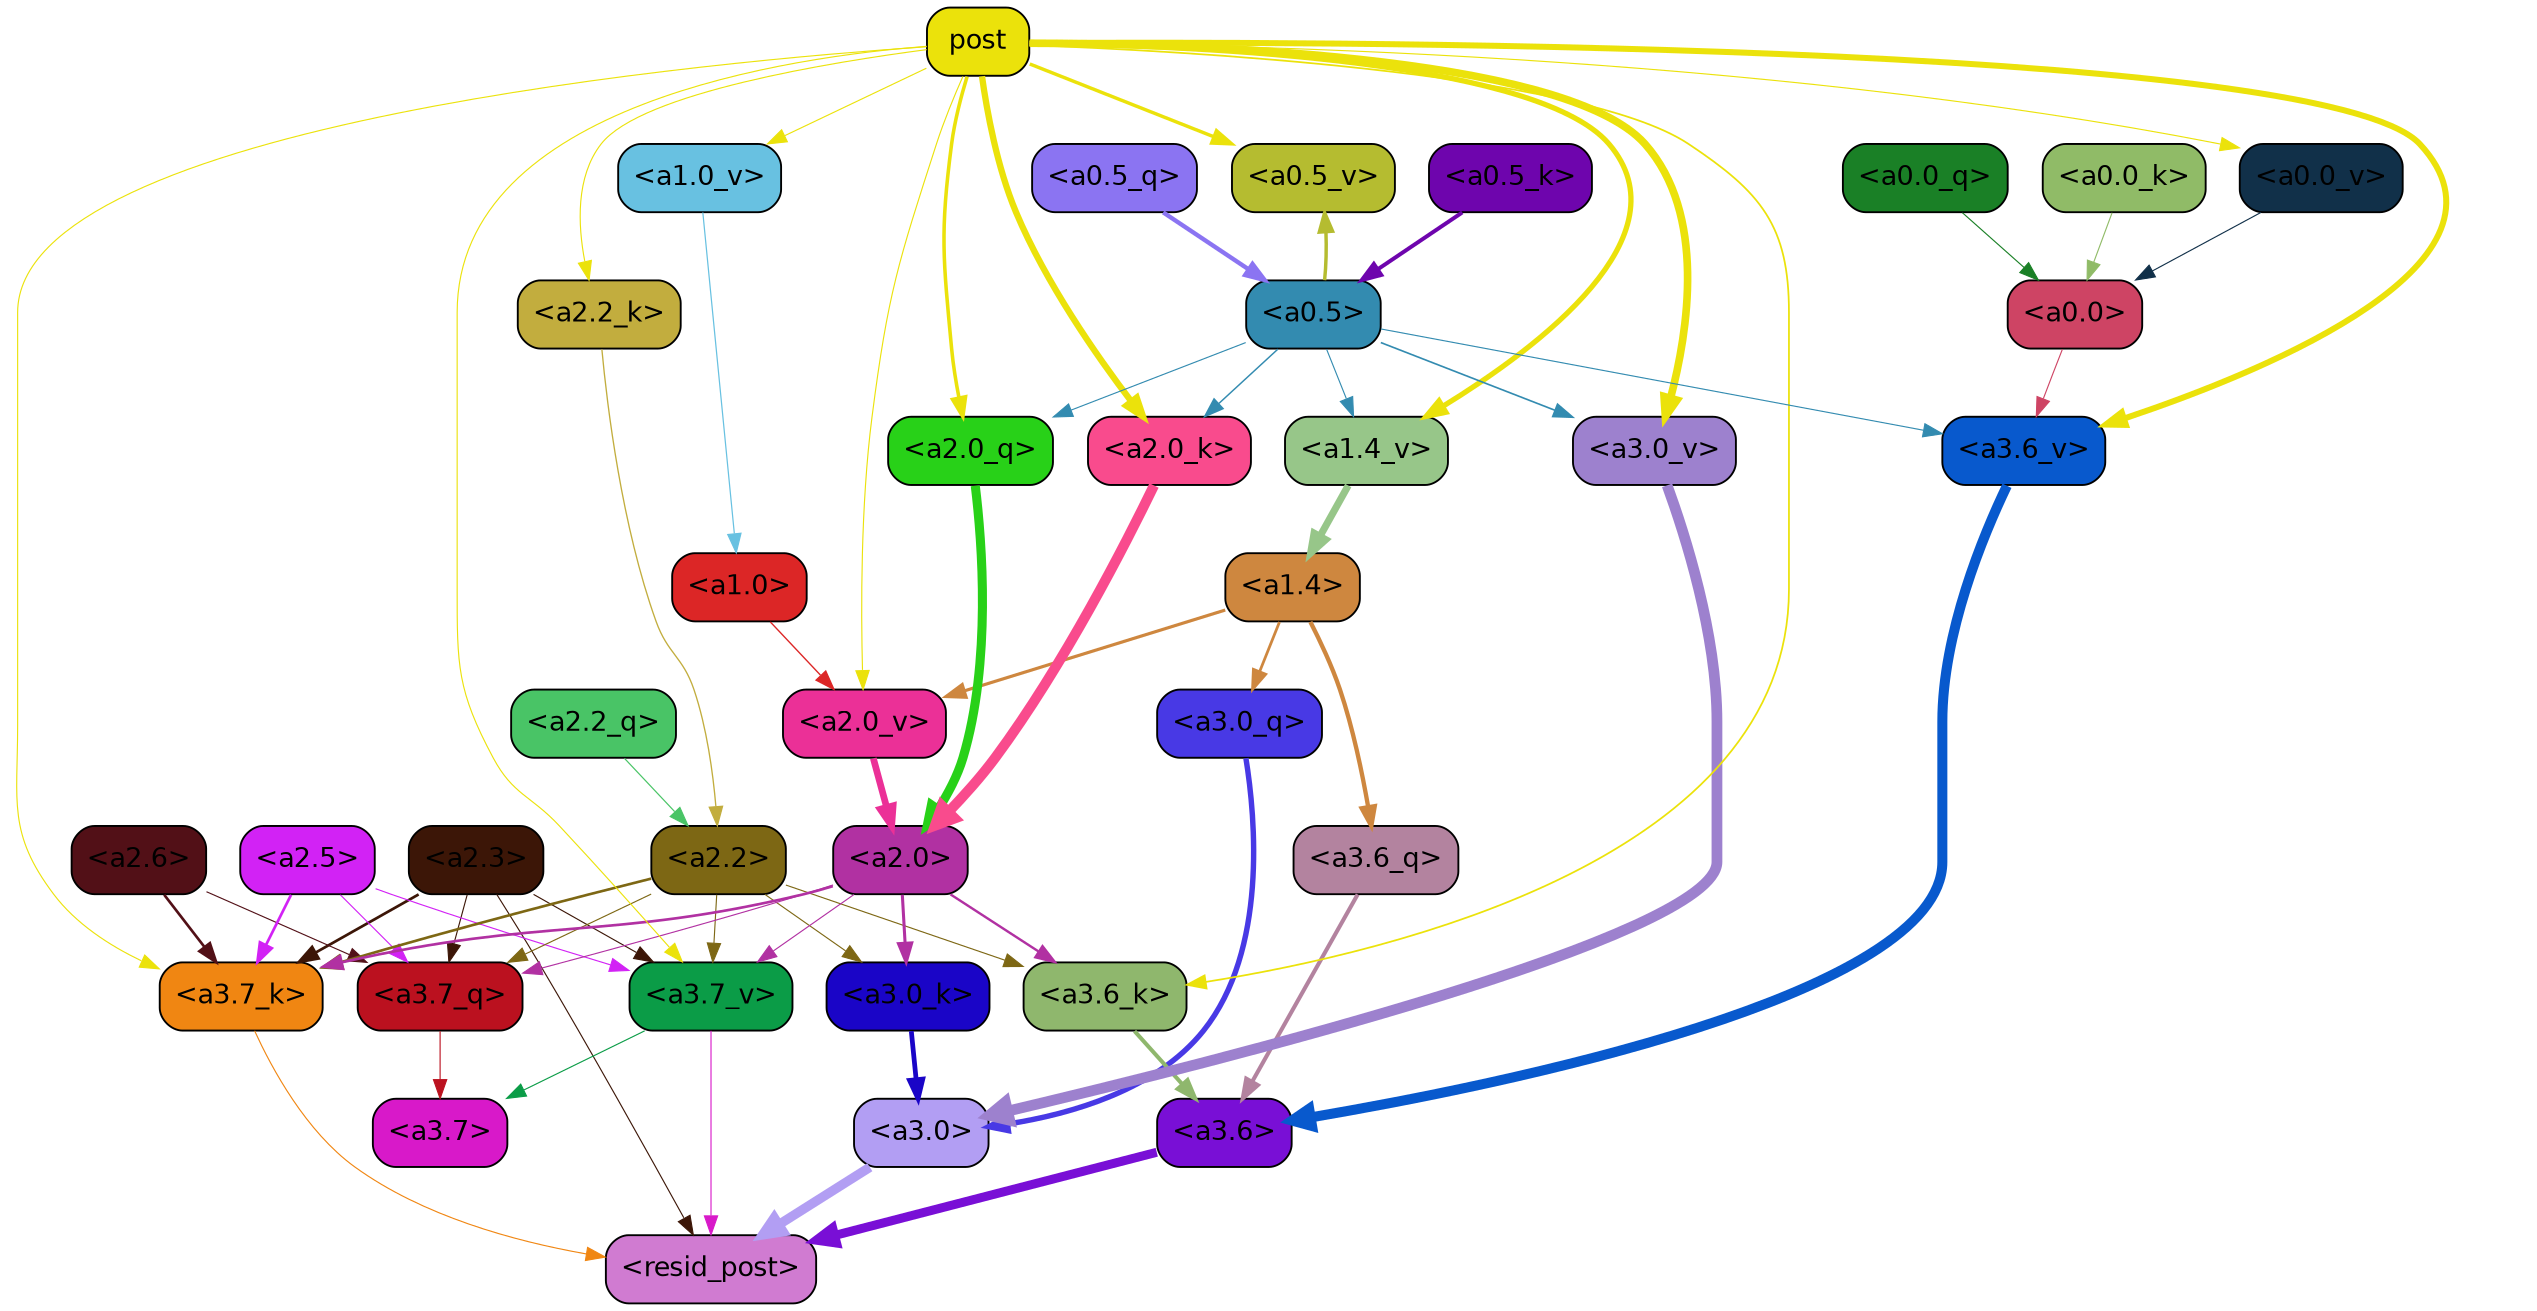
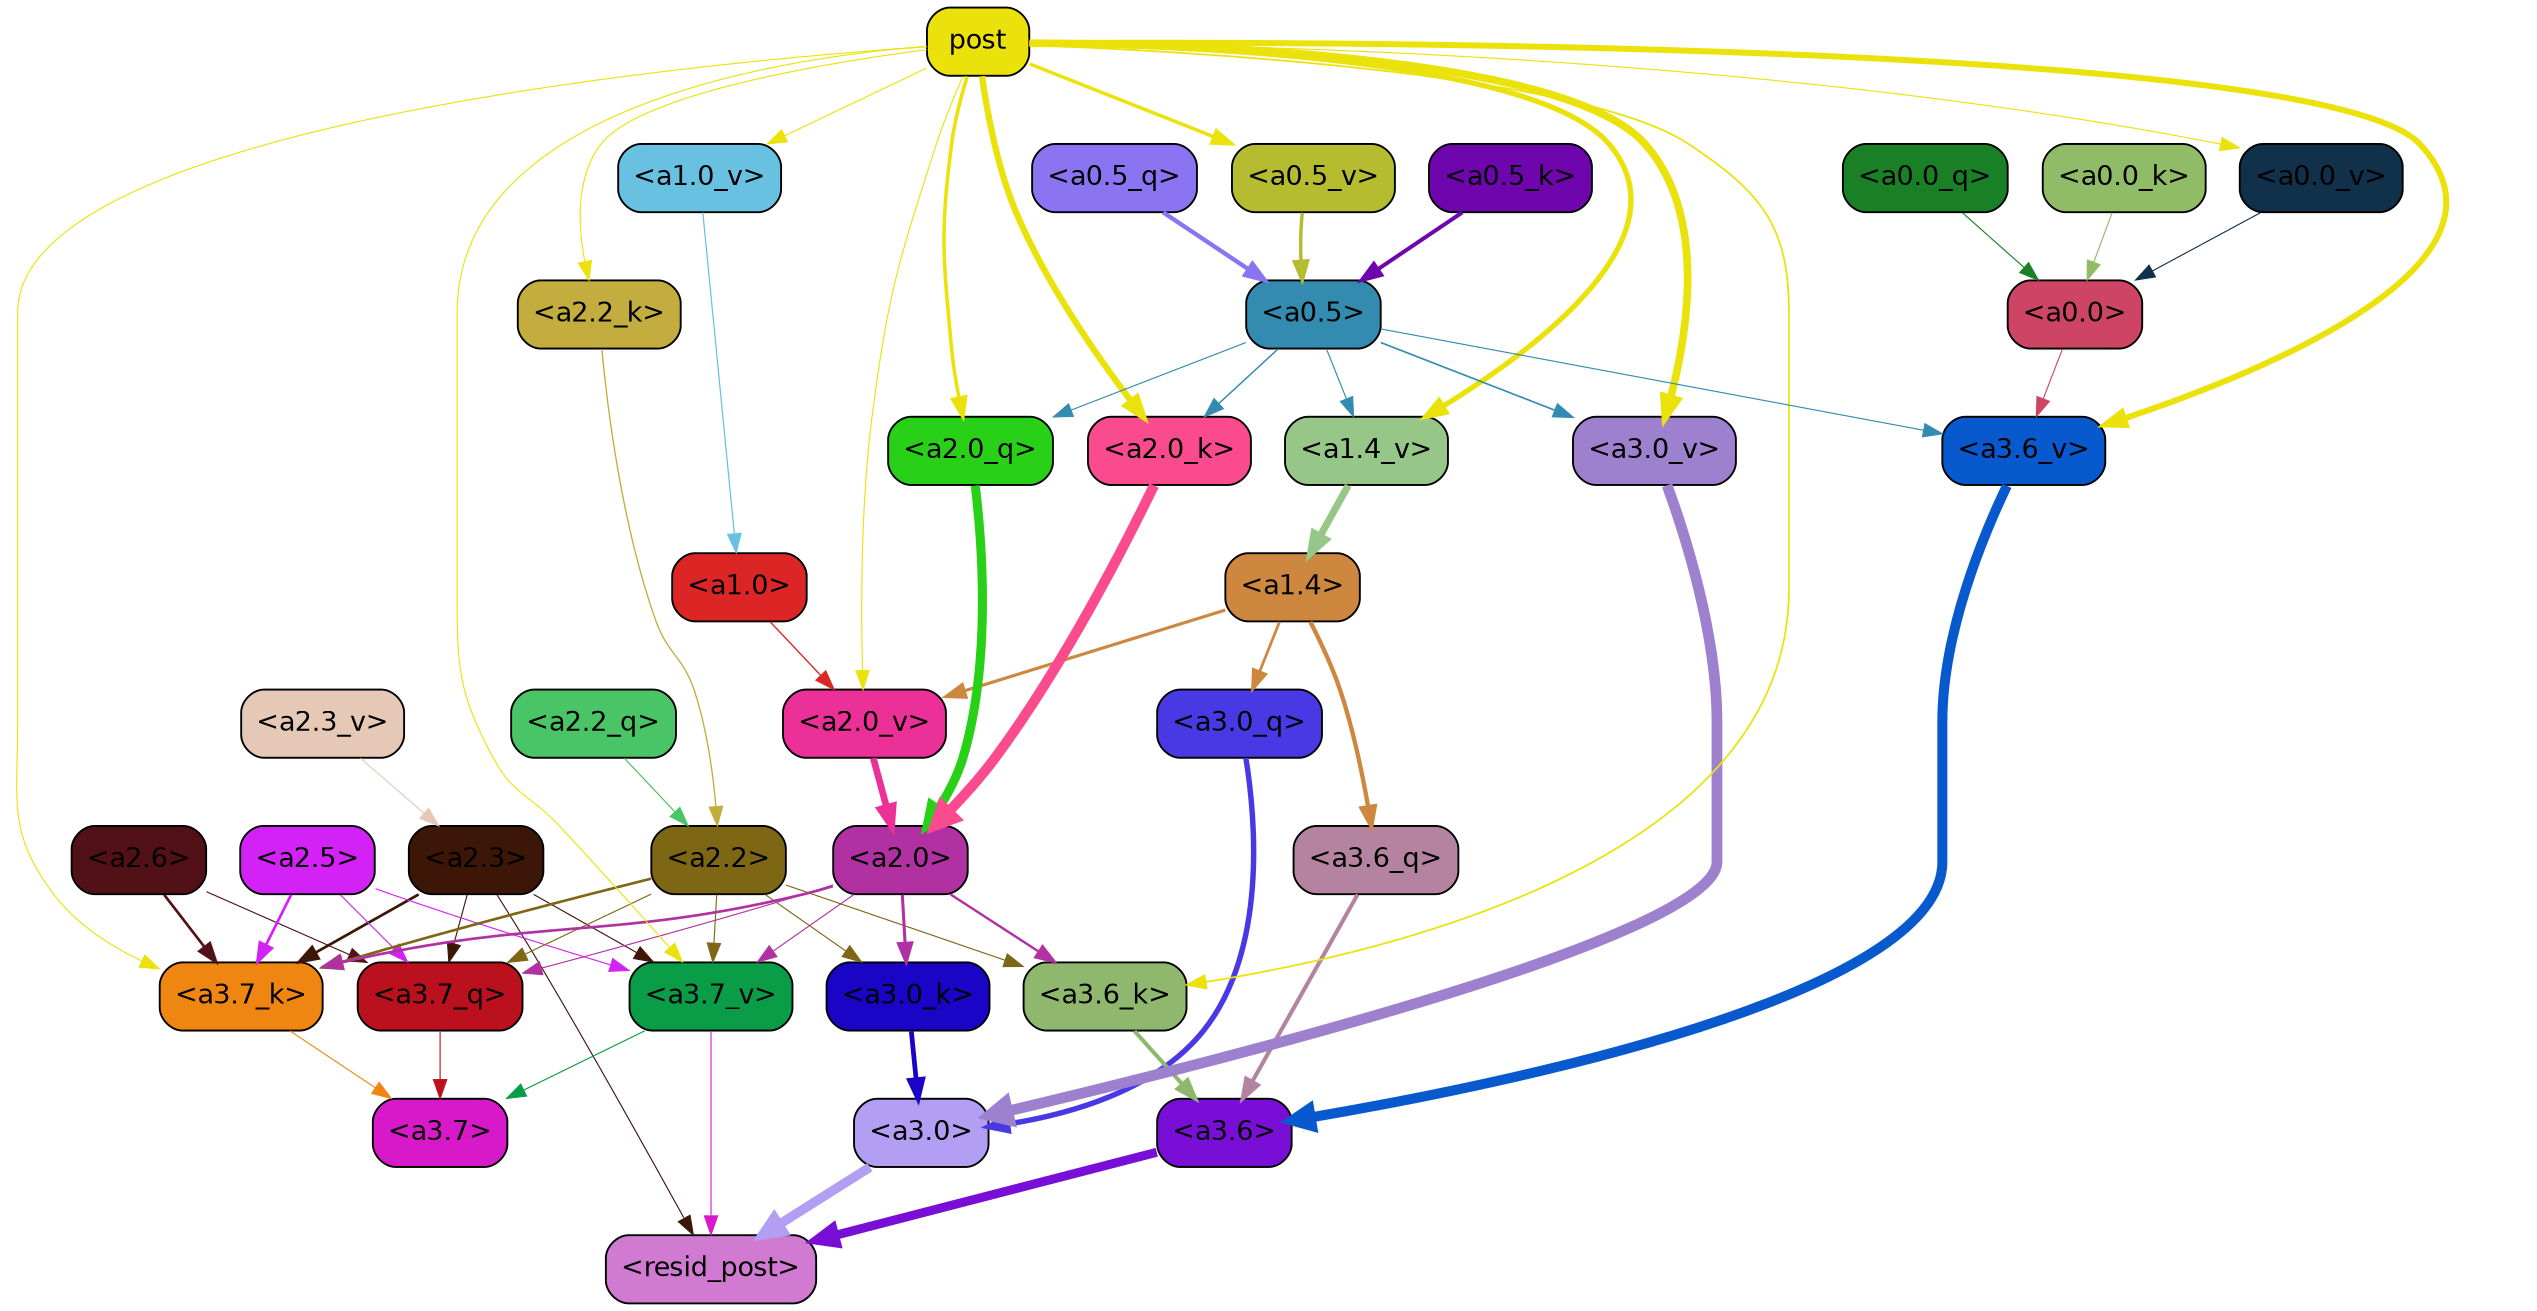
(1326, 256) -> (1301, 237)
none -> (323, 724)
(388, 1188) -> (333, 1059)
